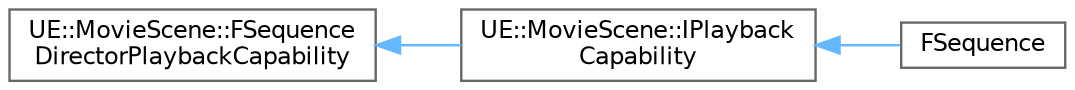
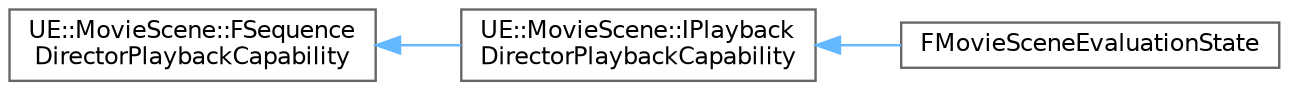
(638, 45) -> (638, 45)
(983, 45) -> (1090, 45)
